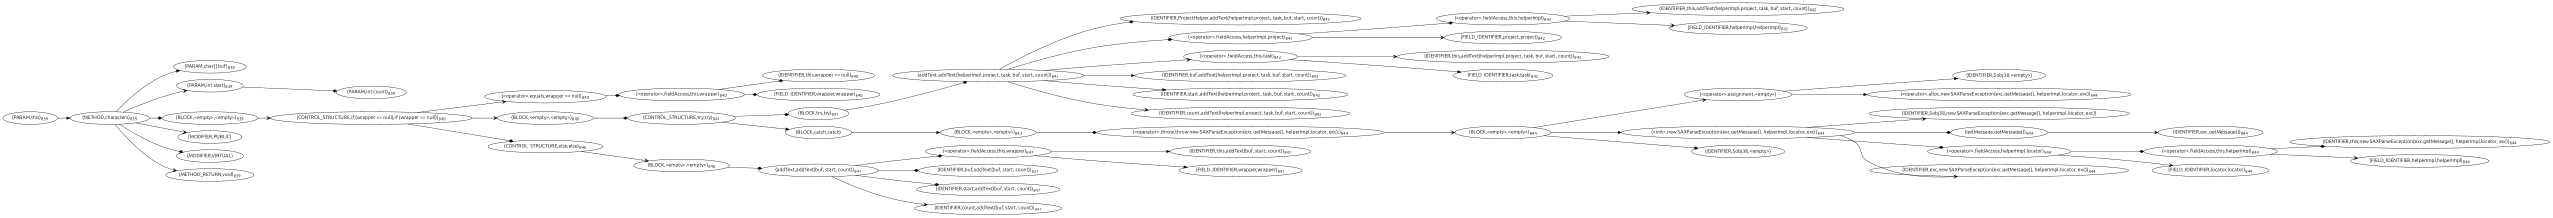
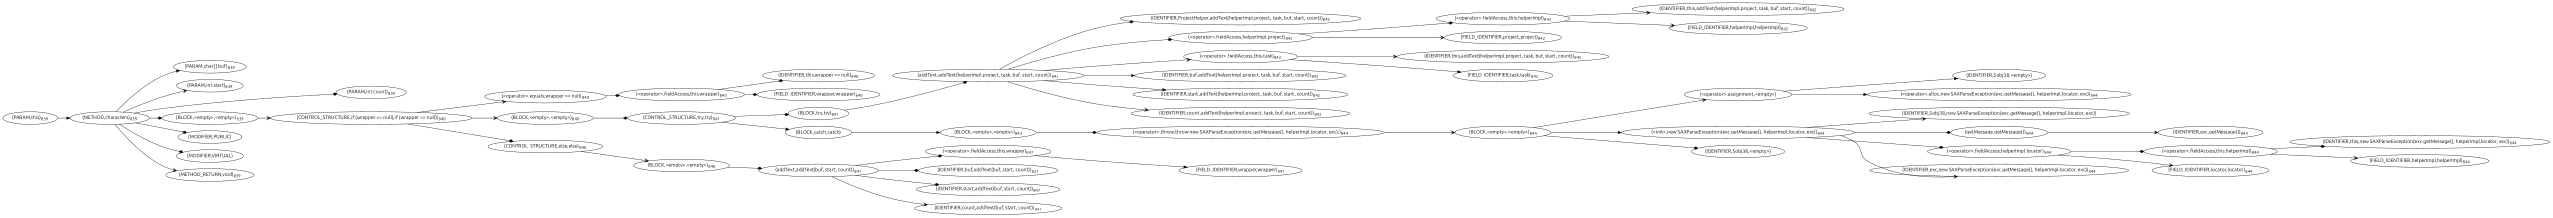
(288, 89) -> (233, 101)
(159, 127) -> (159, 127)
(1240, 151) -> none
